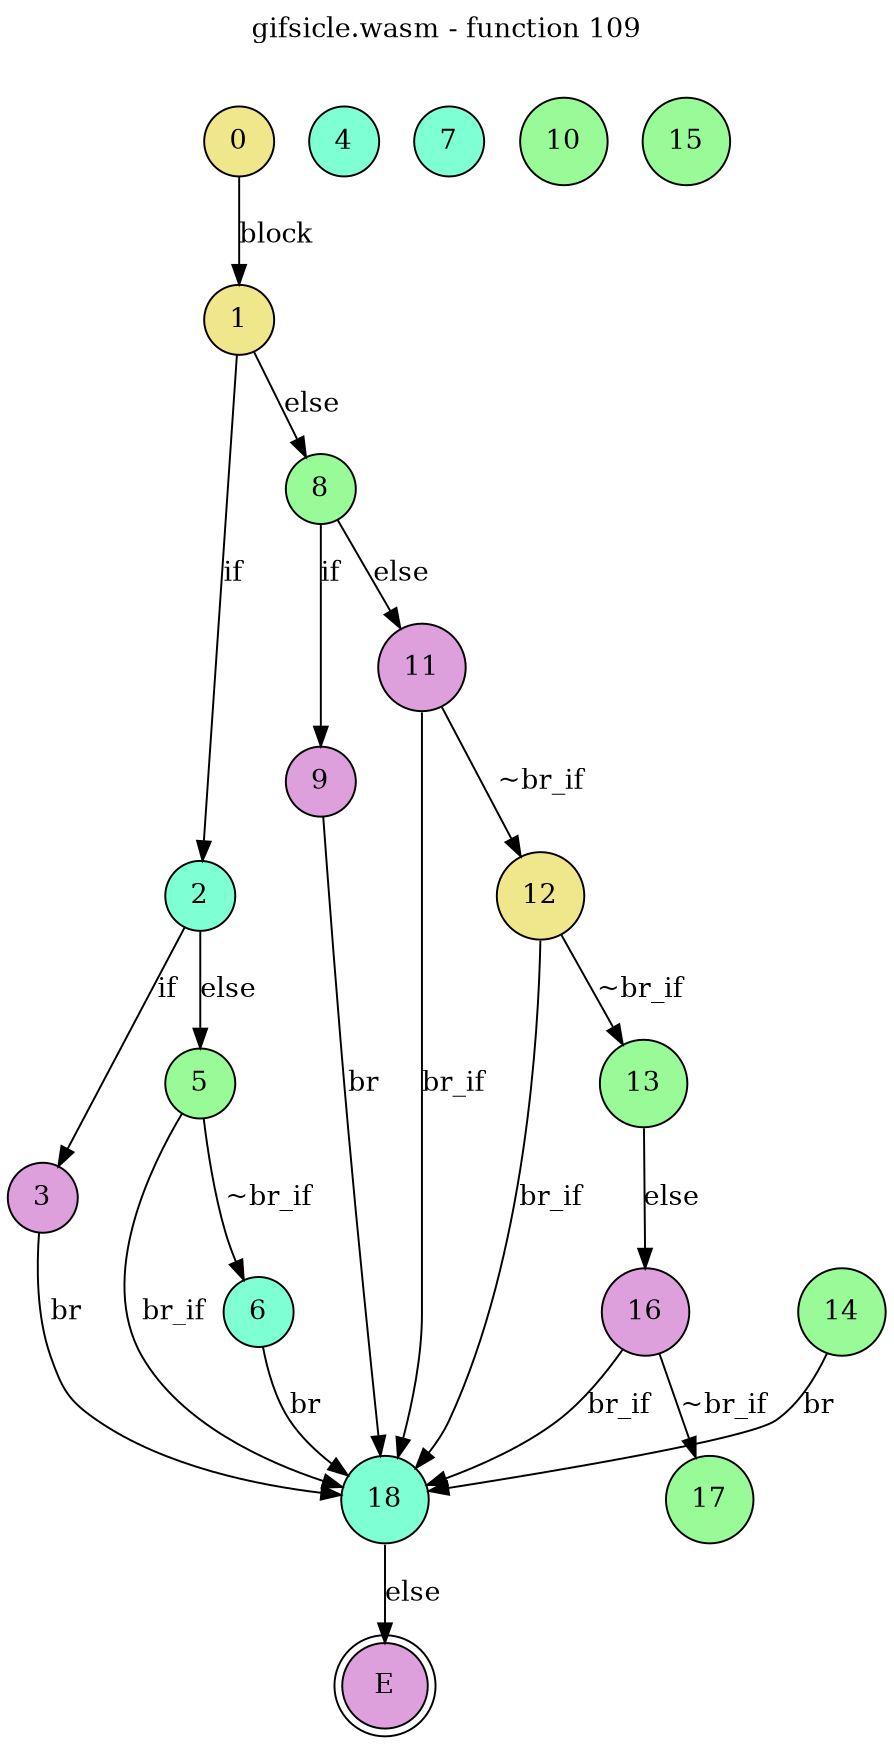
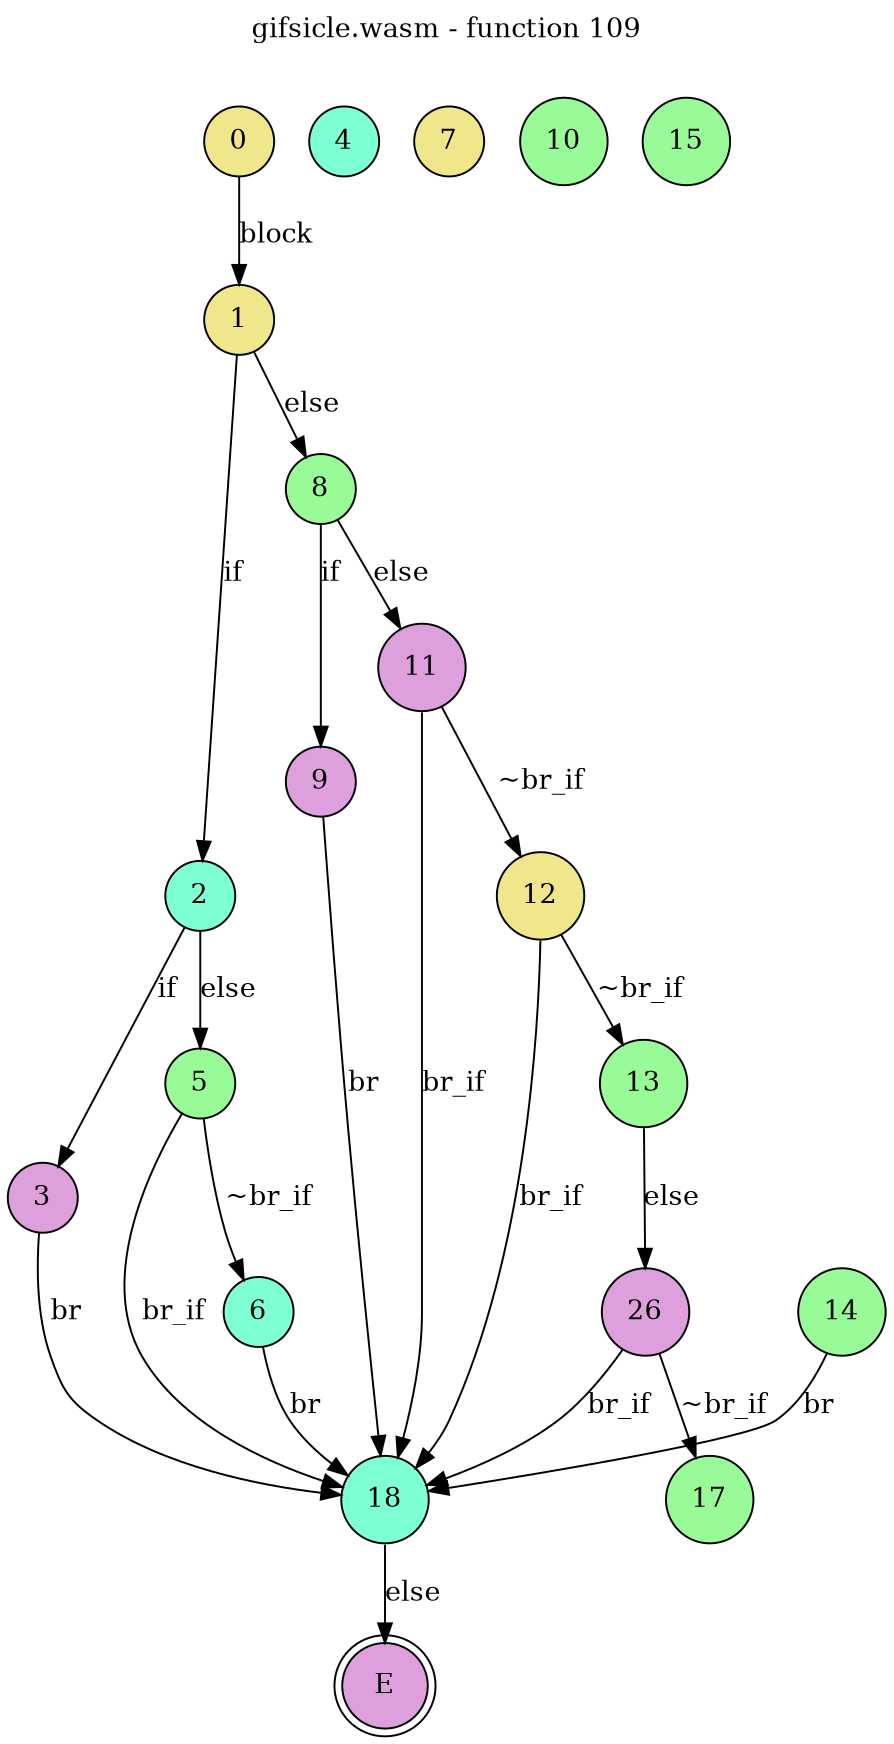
(449, 141) -> (449, 141)
(646, 1312) -> (646, 1312)
